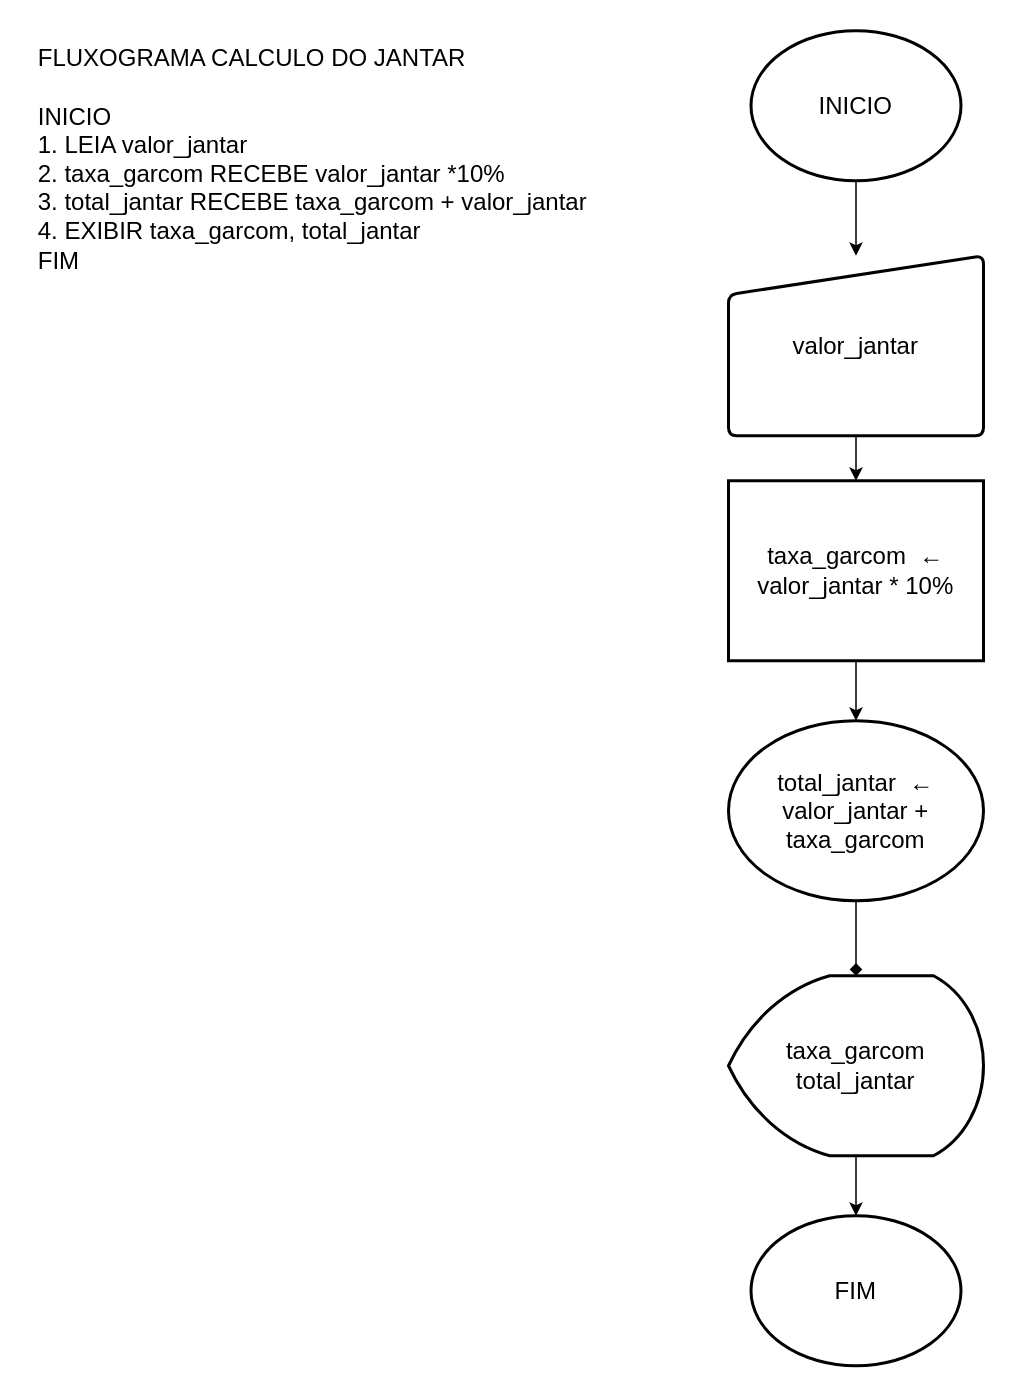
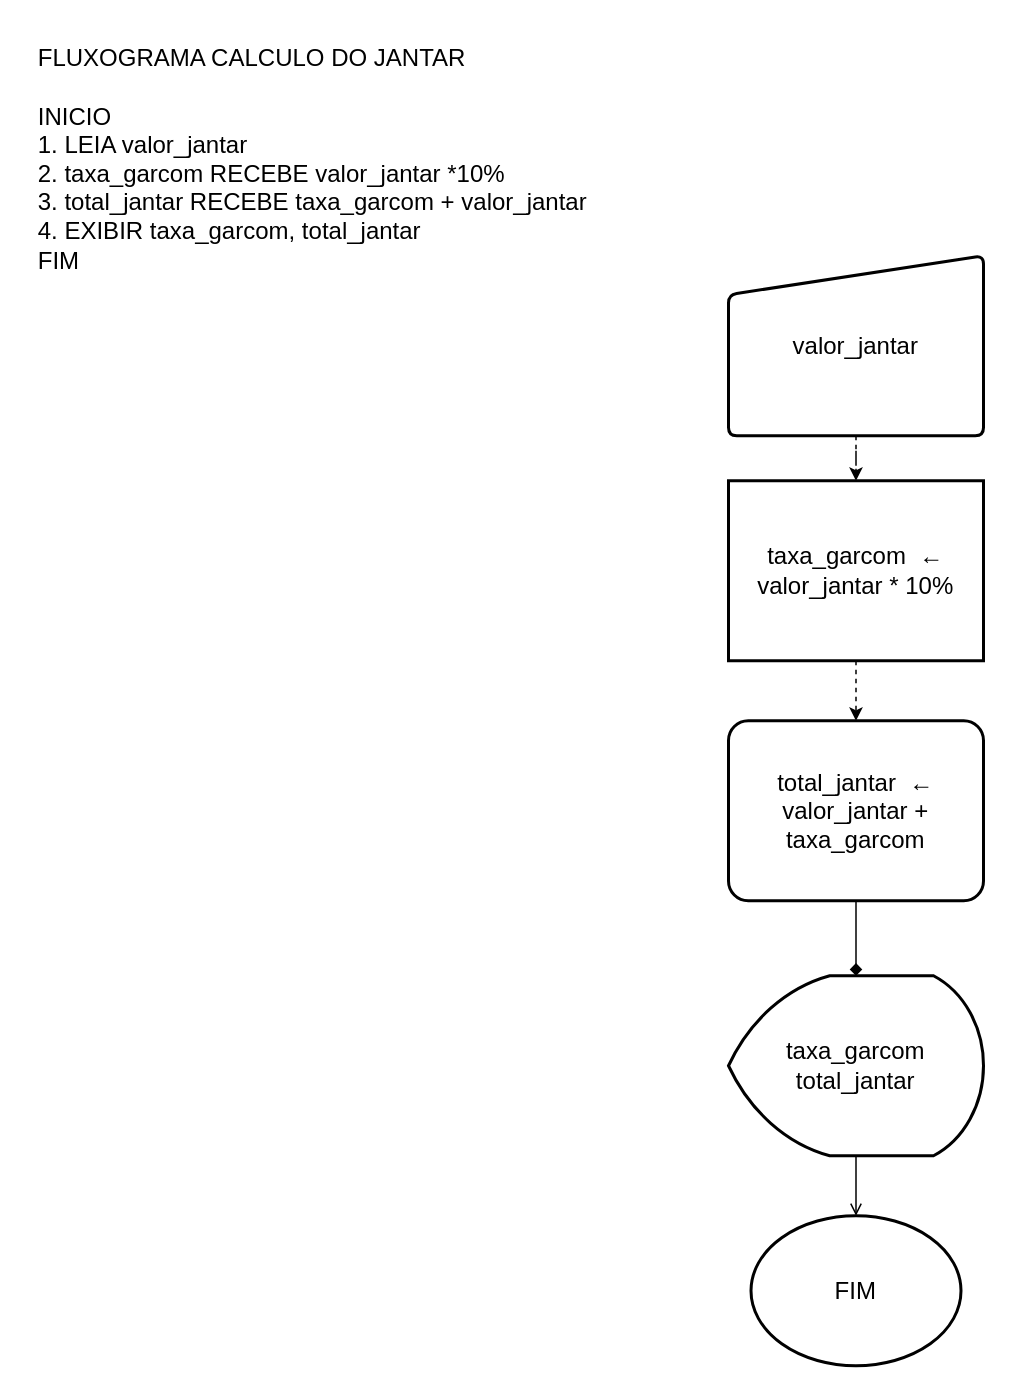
(856, 106) -> none
(856, 213) -> none
(856, 445) -> (856, 445)
(856, 685) -> (856, 685)
(856, 811) -> (856, 811)
(856, 1204) -> (856, 1206)
